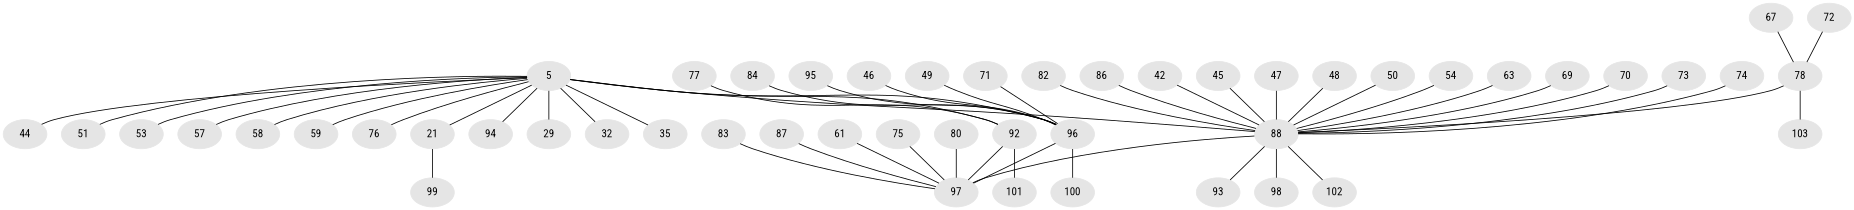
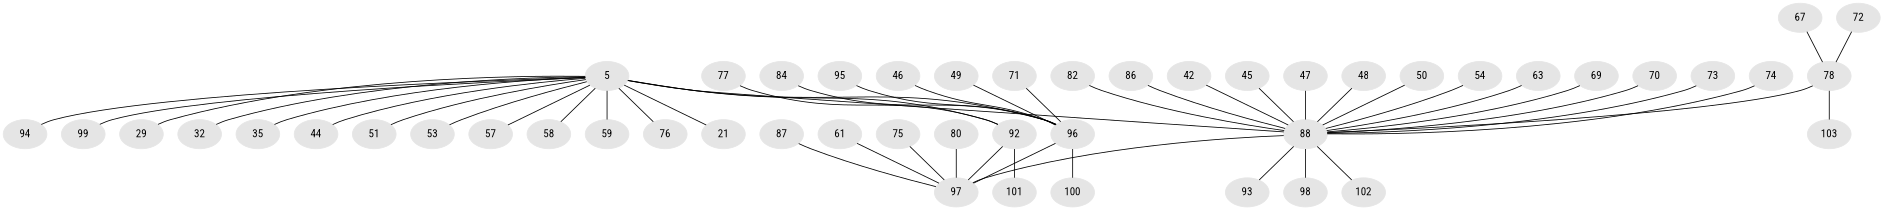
(723, 134) -> none
(432, 163) -> (220, 102)
